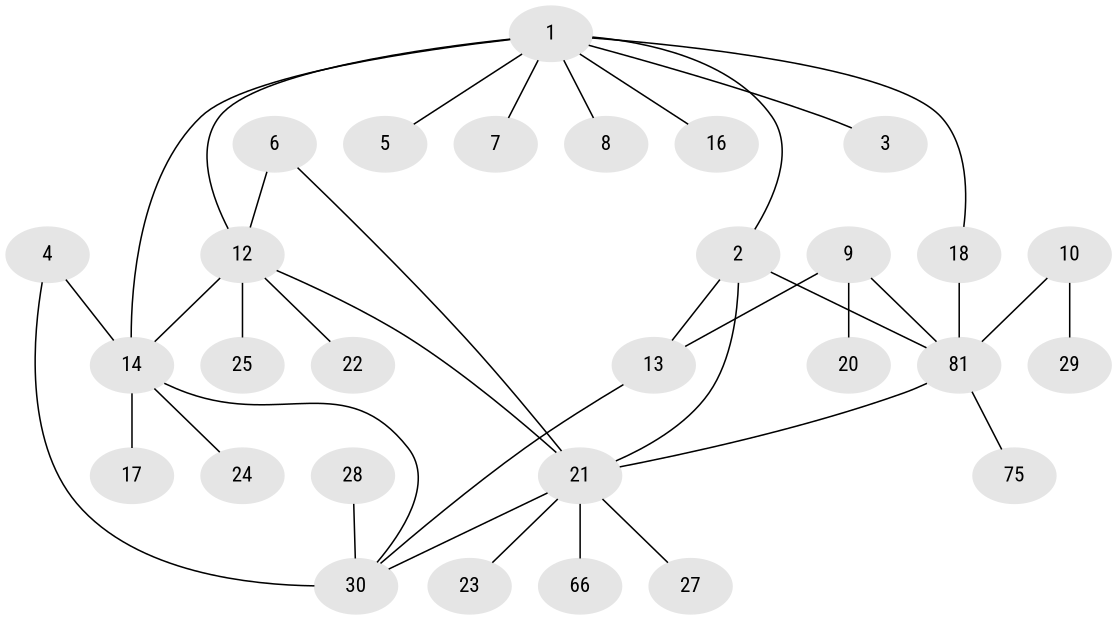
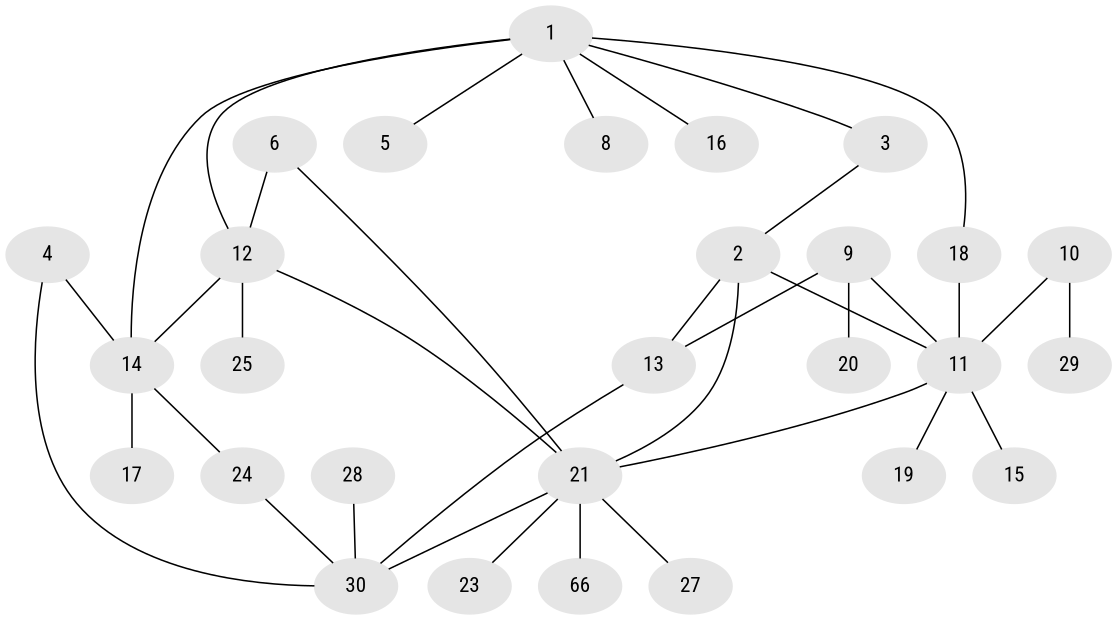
(723, 74) -> (812, 200)
(496, 144) -> none
(353, 365) -> none
(959, 365) -> (959, 365)
(355, 409) -> (299, 531)
none -> (904, 476)
(1014, 476) -> (1014, 476)
